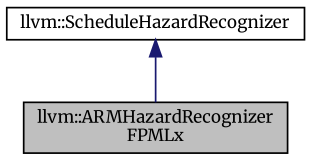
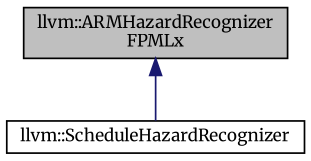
(156, 80) -> (156, 98)
